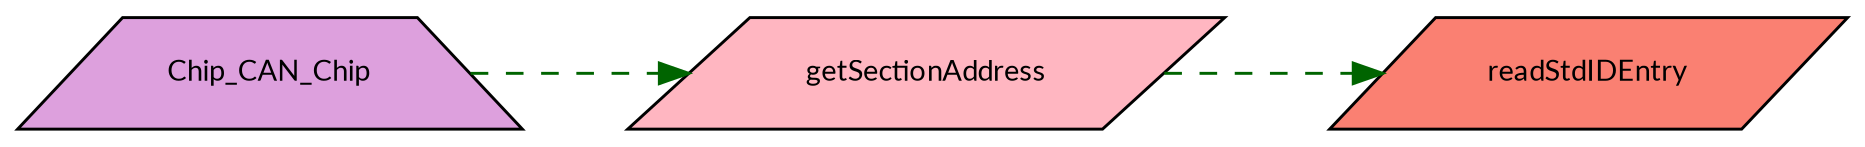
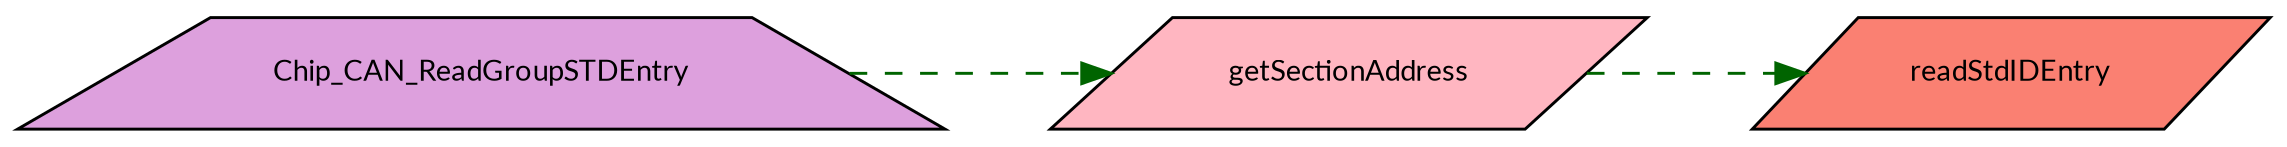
(270, 73) -> (481, 73)
